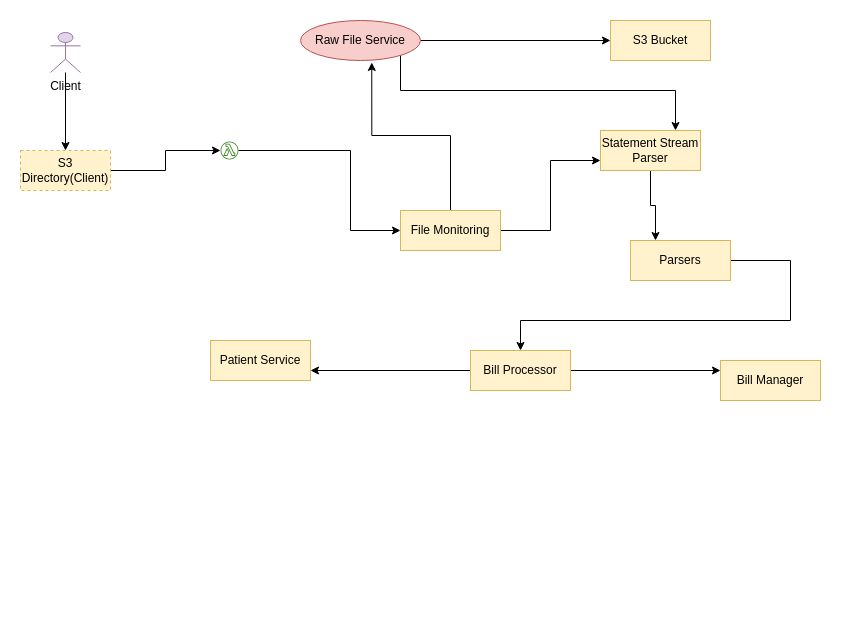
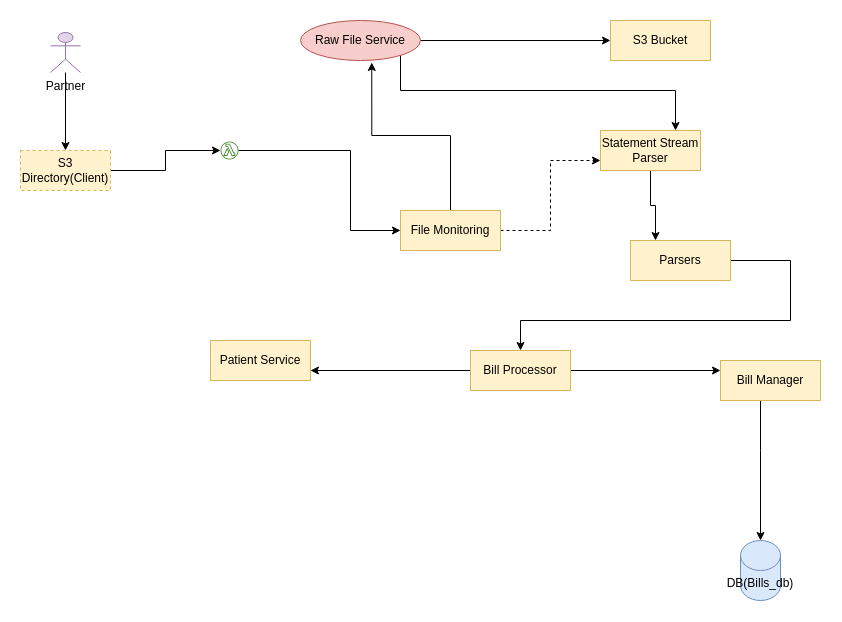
(66, 87) -> (66, 87)
(551, 199) -> (551, 199)
none -> (761, 467)
none -> (761, 571)
